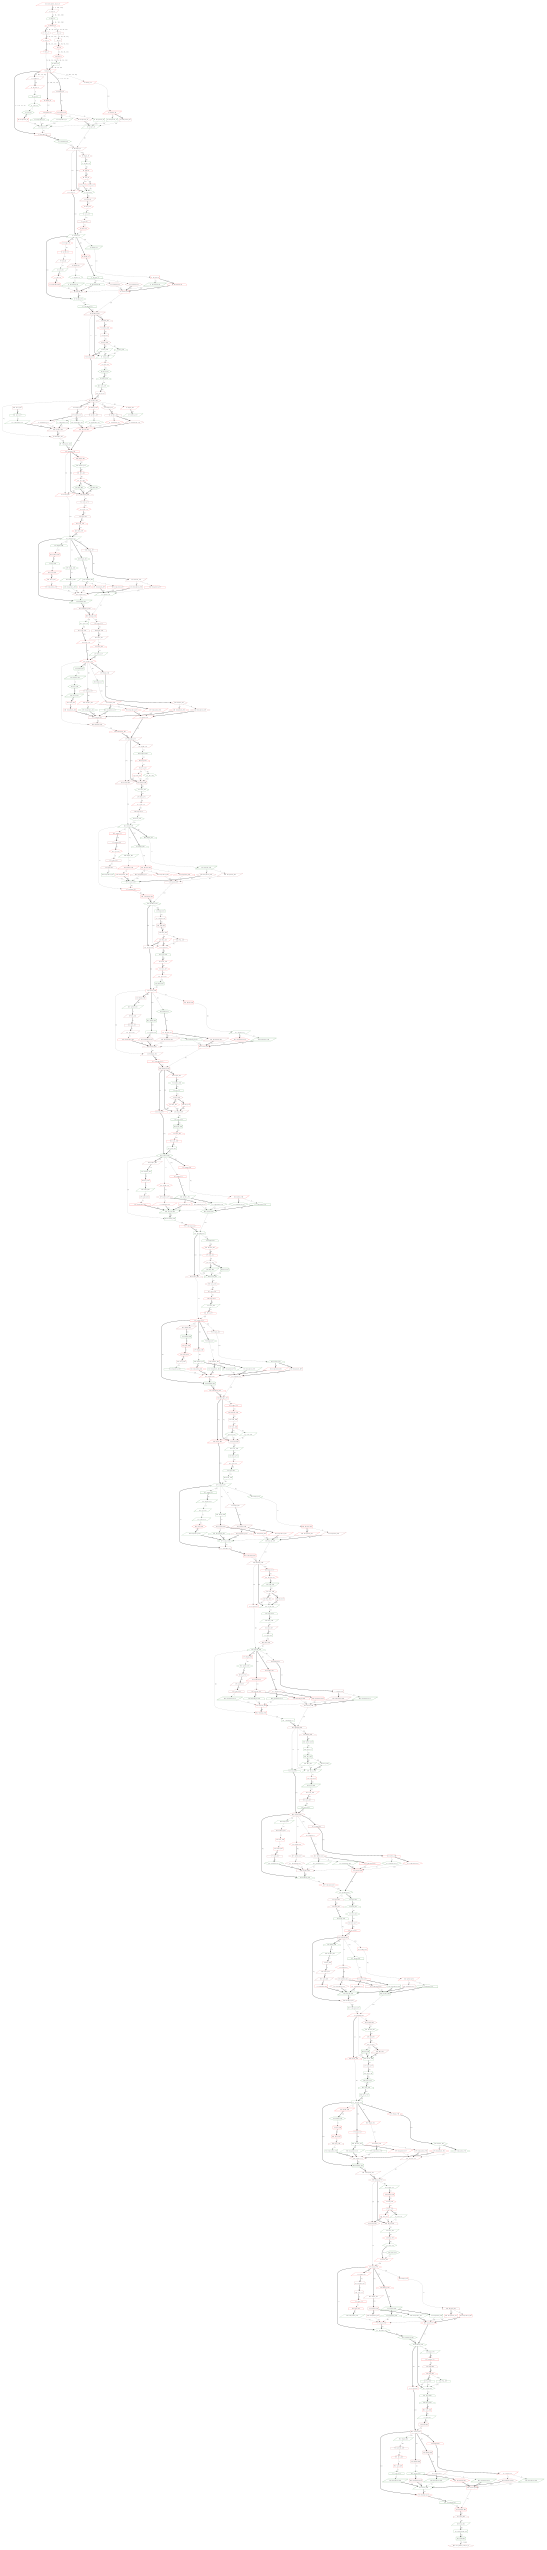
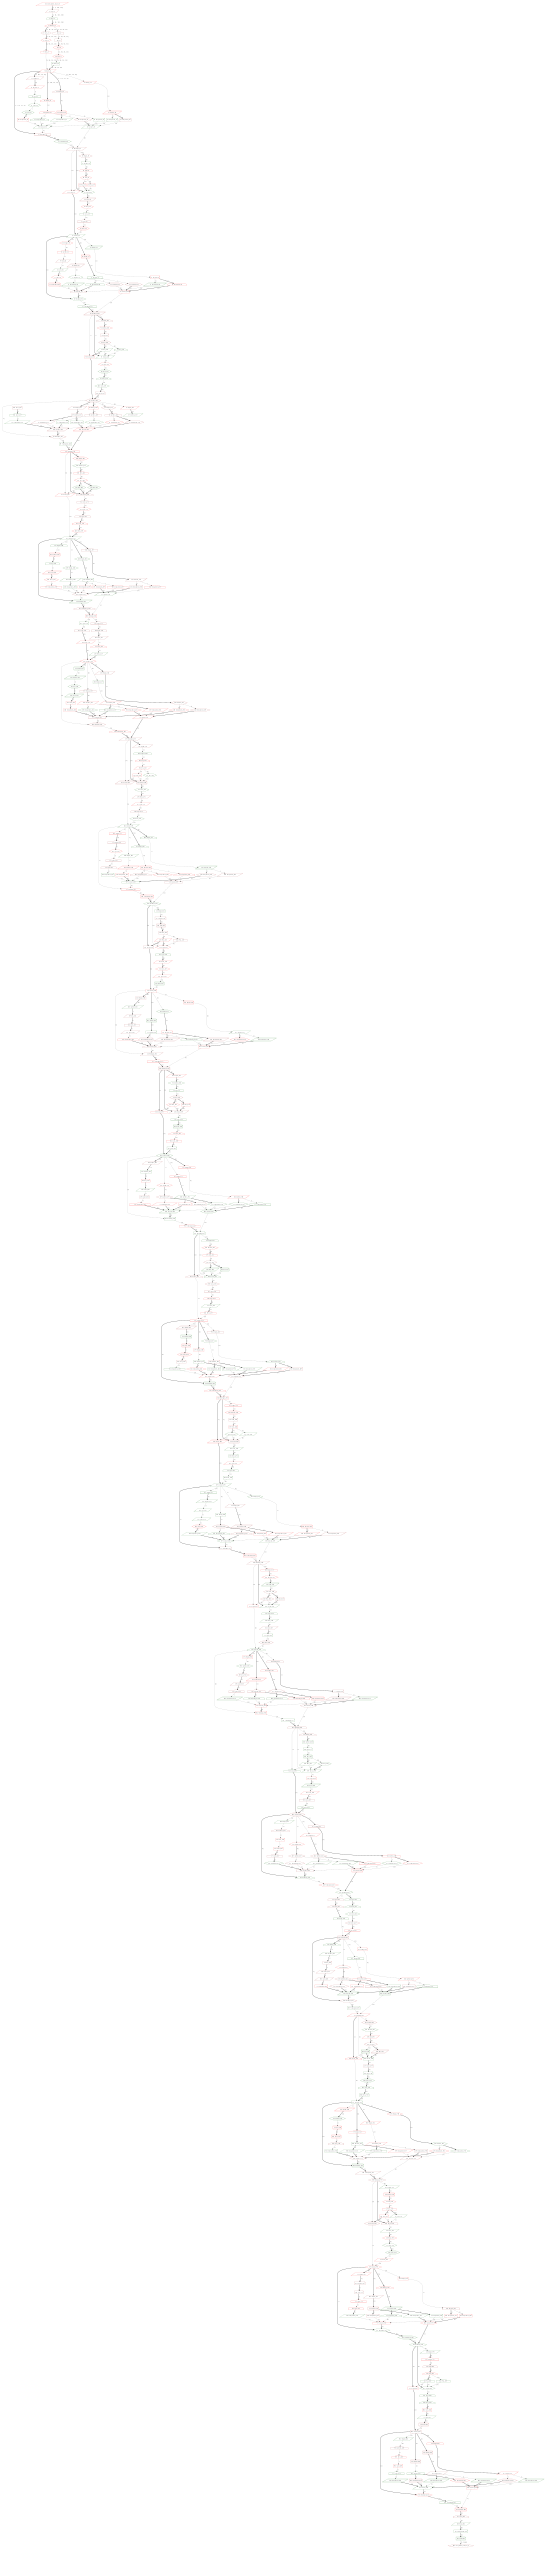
(382, 2251) -> (391, 2248)
